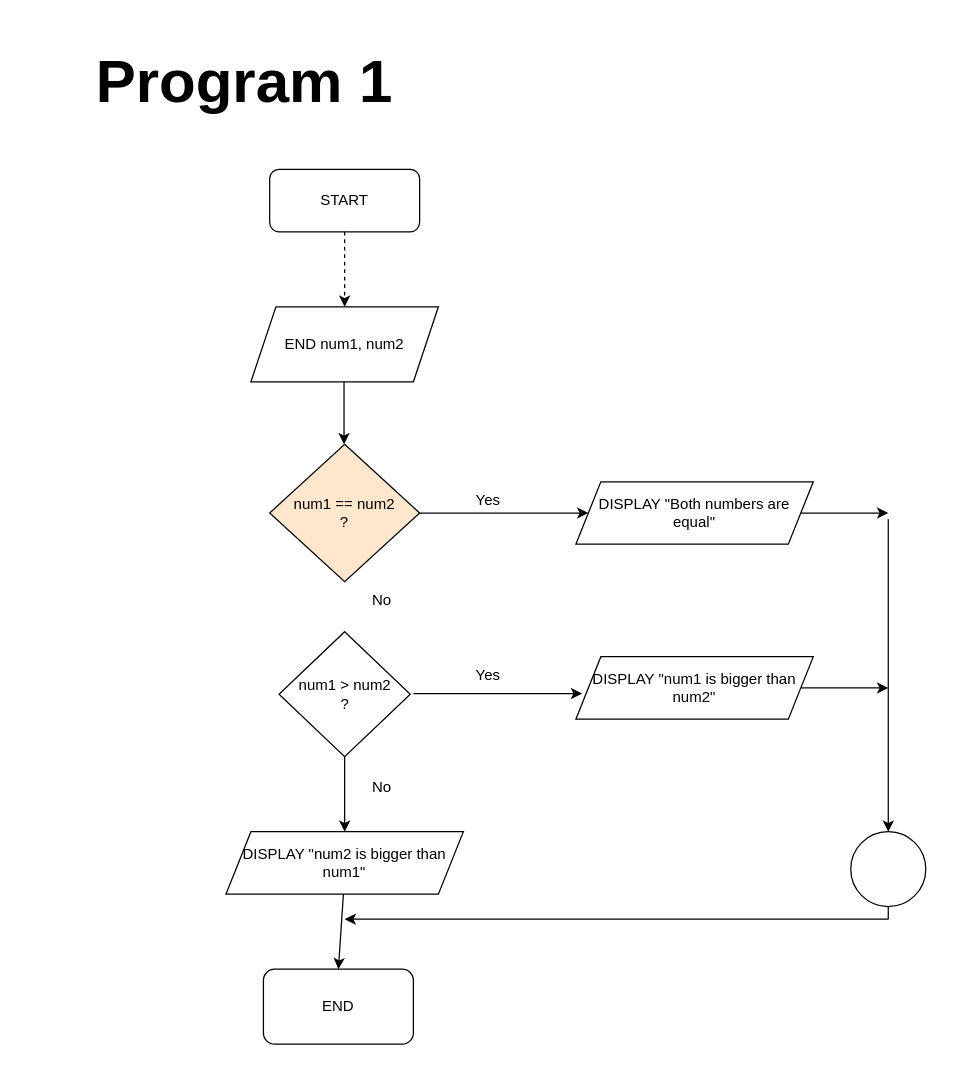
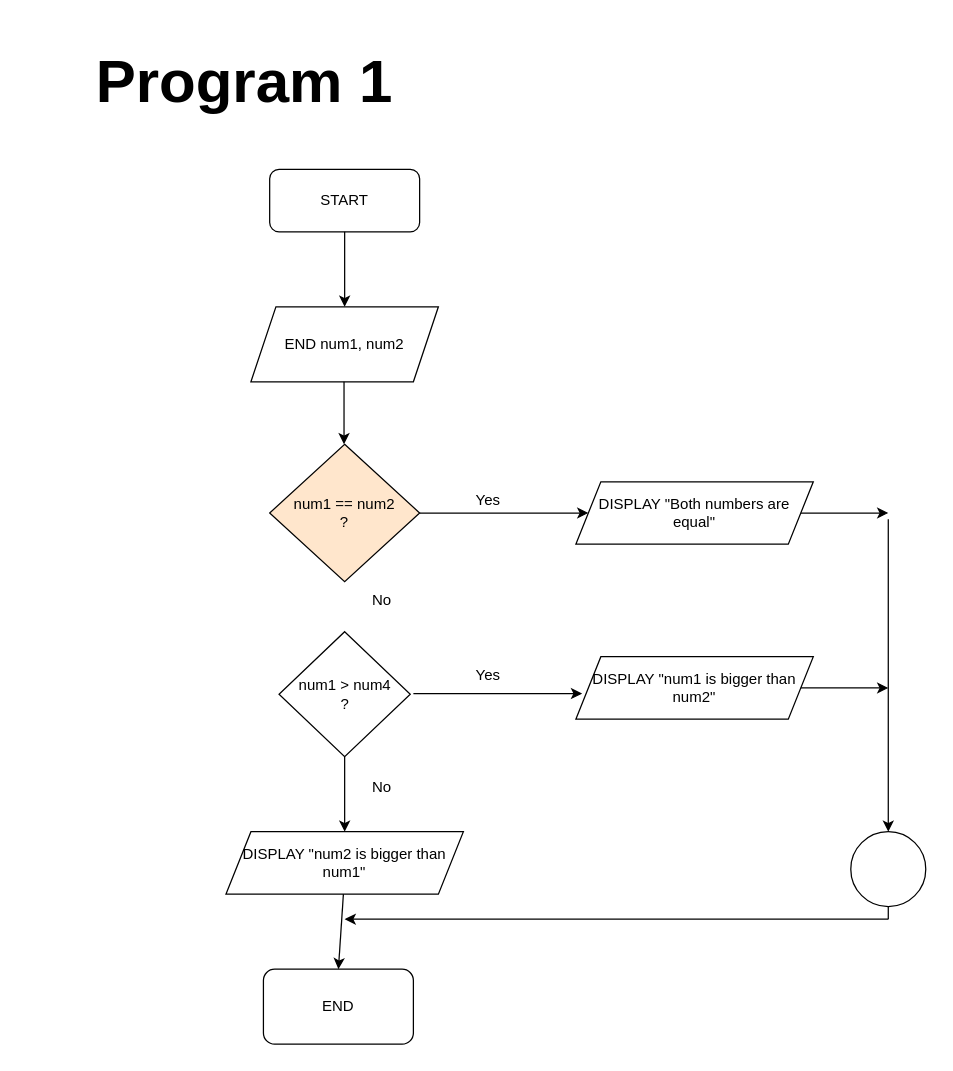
(344, 266) -> (344, 266)
(345, 694) -> (345, 694)
